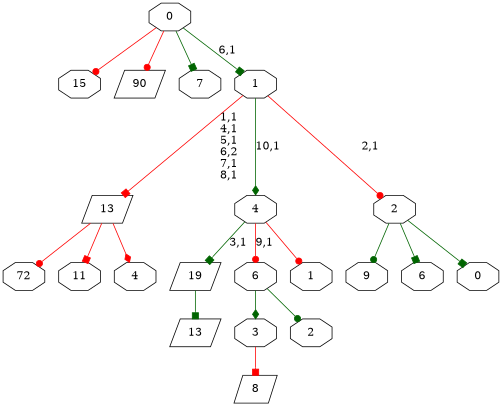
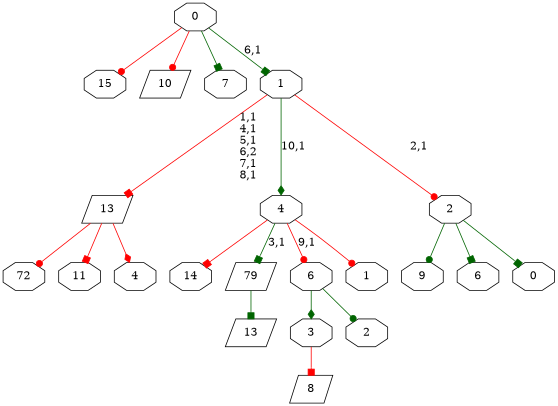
(140, 84) -> (165, 84)
none -> (191, 276)
(195, 276) -> (251, 276)
